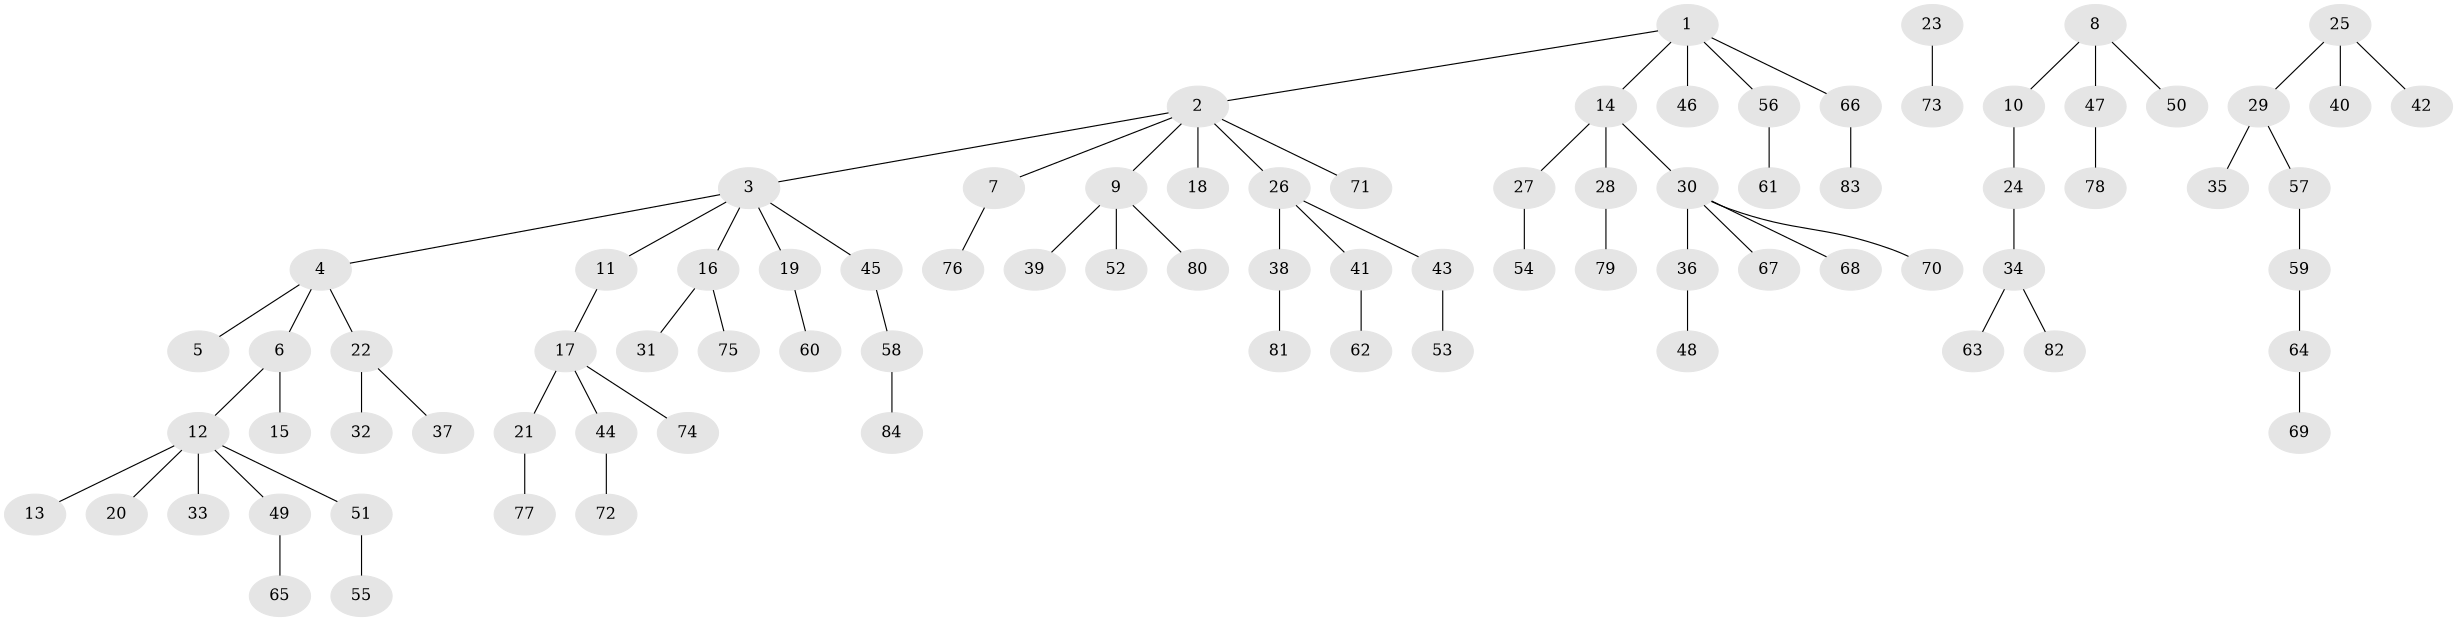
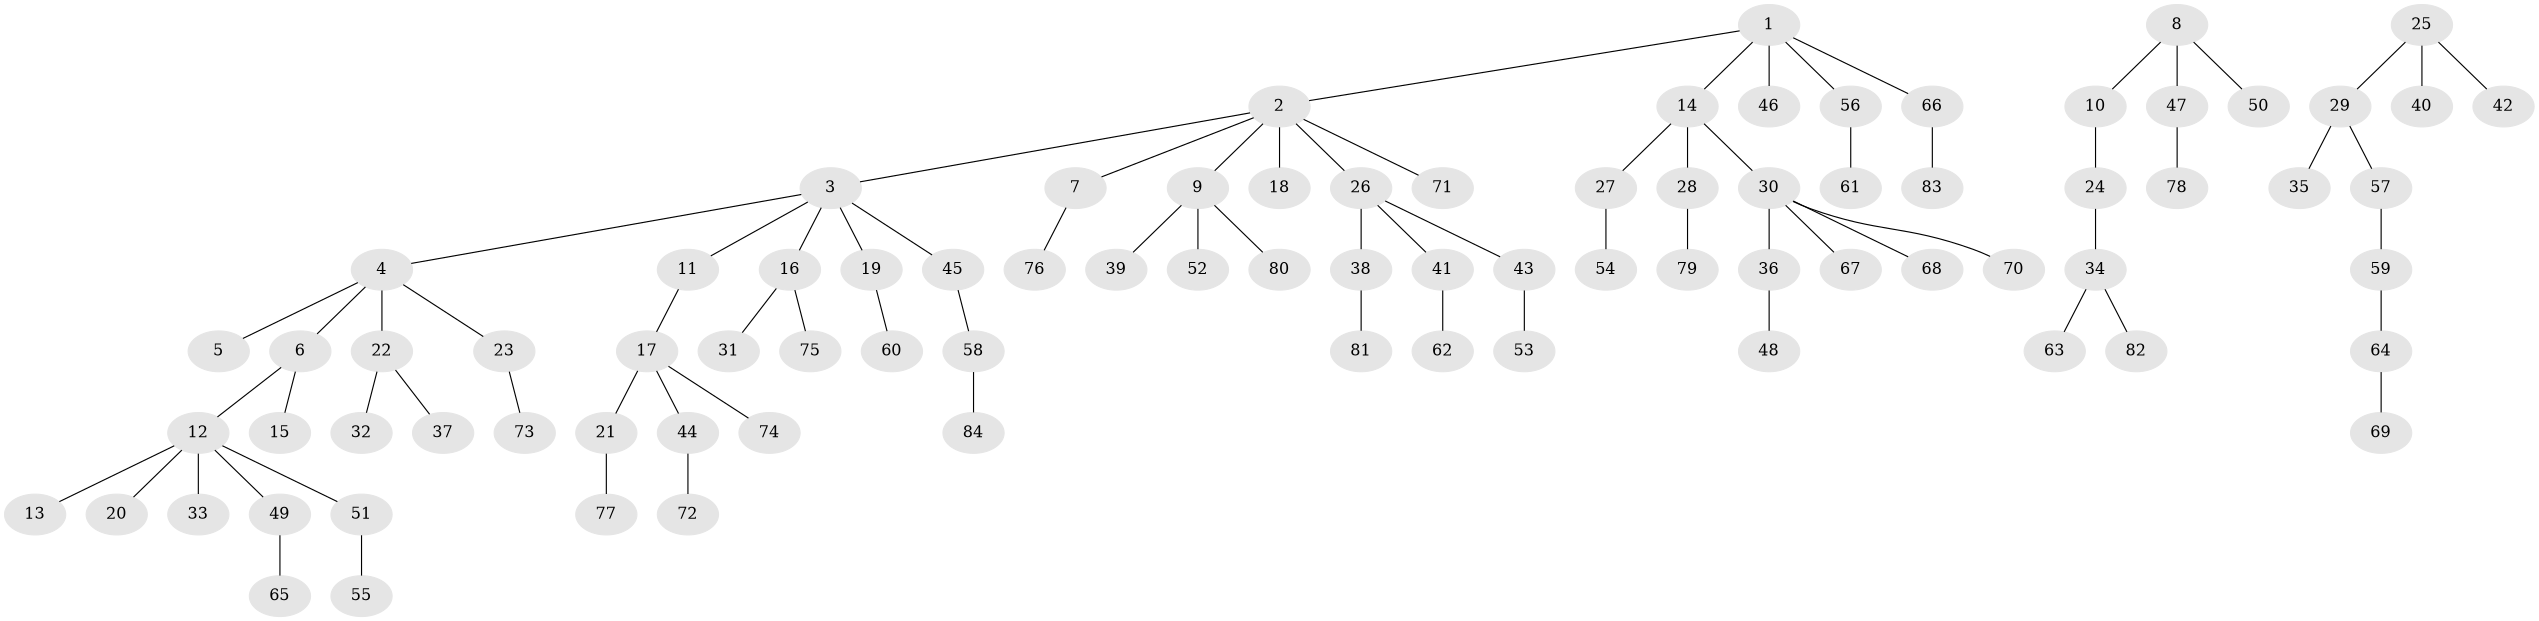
none -> (443, 311)
